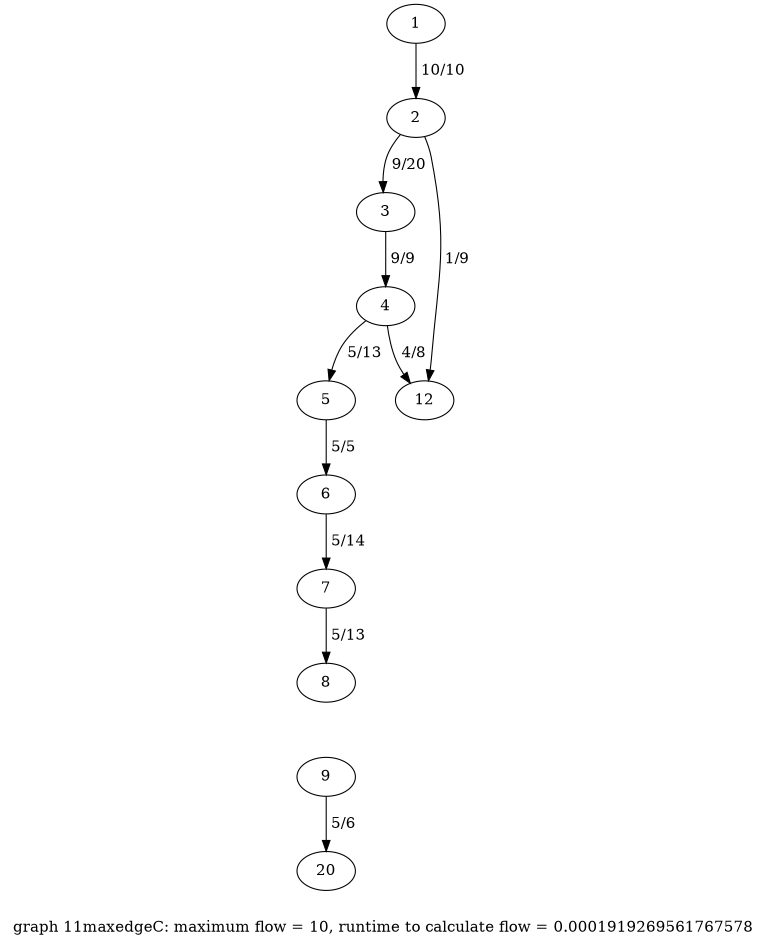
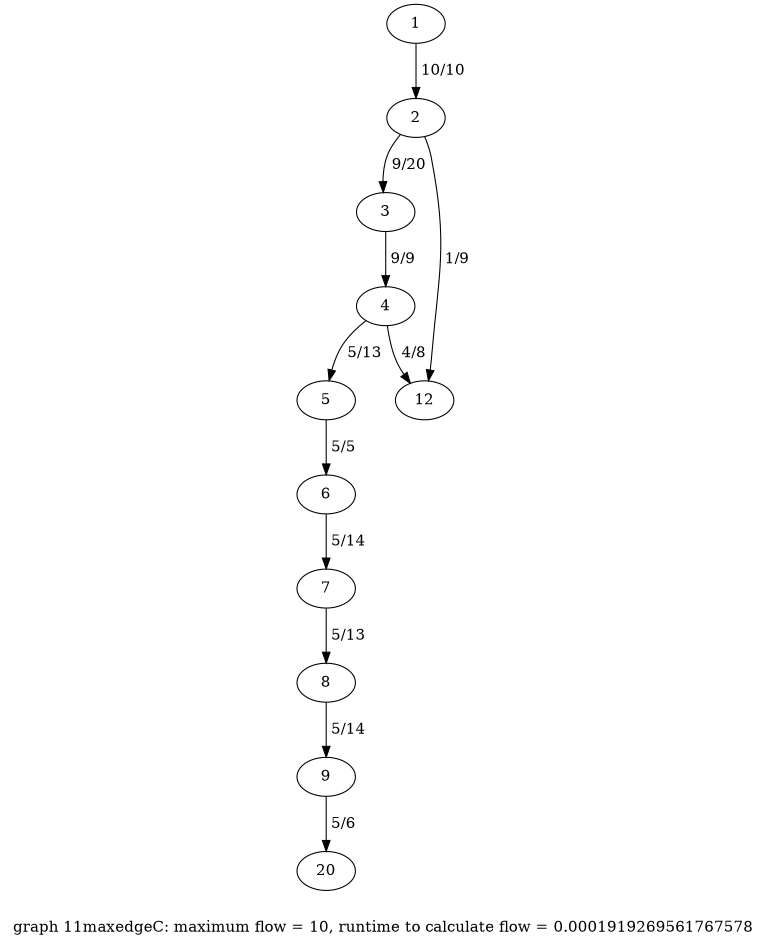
none -> (326, 724)
